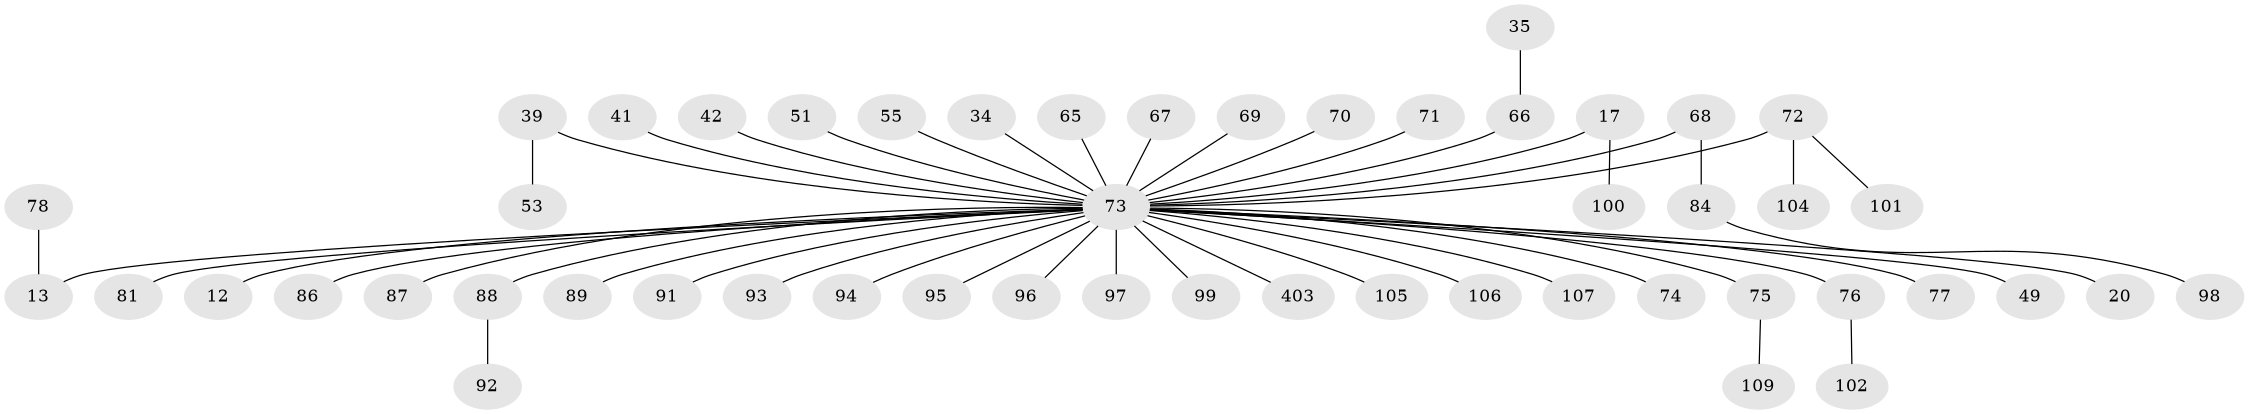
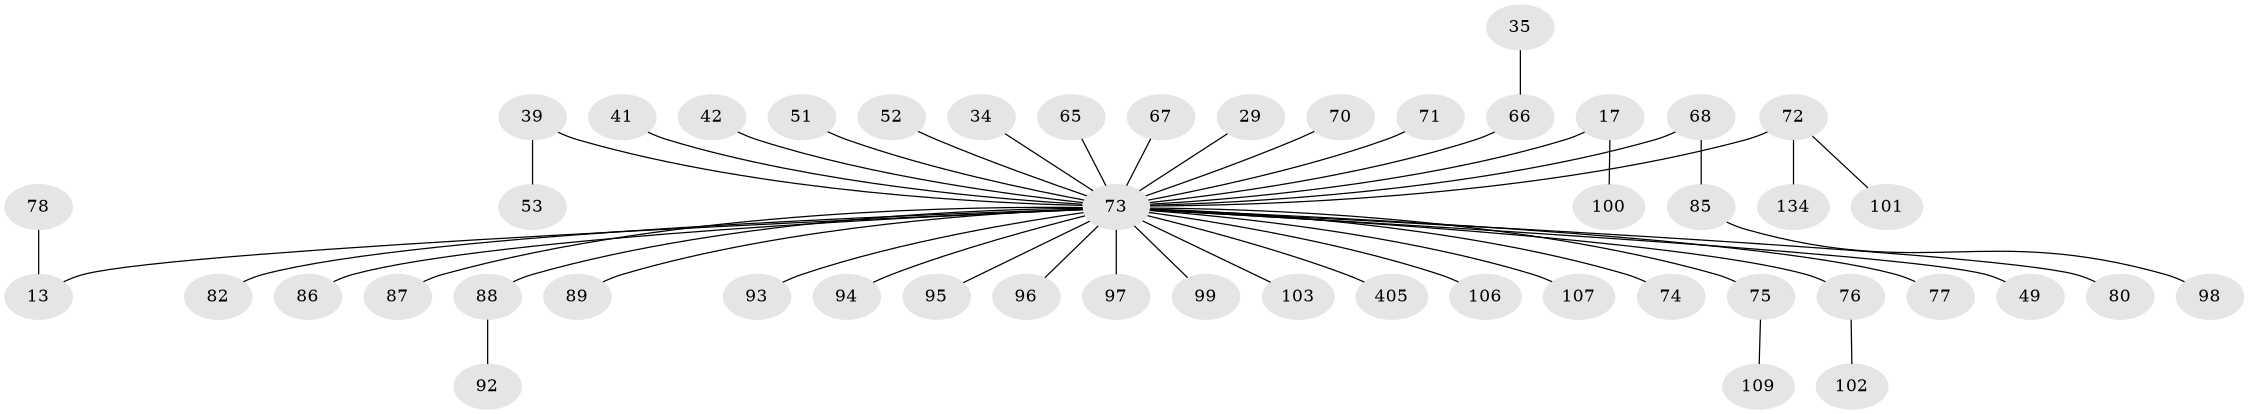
(892, 117) -> (892, 117)
(1251, 117) -> (1251, 117)
(1701, 207) -> (1701, 207)
(1794, 207) -> (1794, 207)
(128, 297) -> none
(218, 297) -> (218, 297)
(667, 297) -> none
(1298, 297) -> (1298, 297)
(1392, 297) -> (1392, 297)
(2120, 297) -> (2120, 297)
